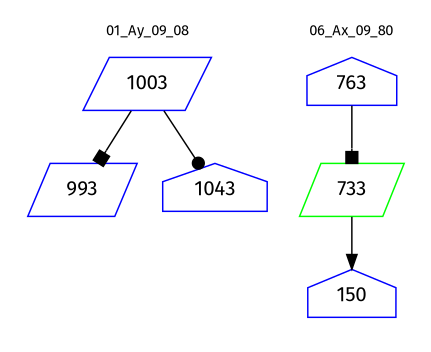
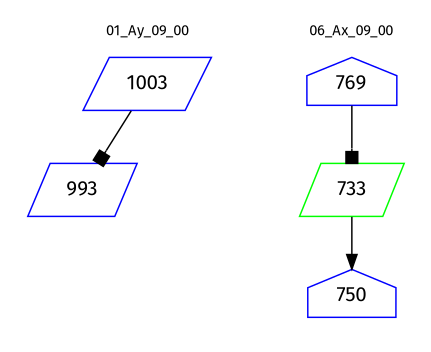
(148, 32) -> (148, 32)
(352, 32) -> (352, 32)
(352, 84) -> (352, 84)
(215, 190) -> none
(352, 296) -> (352, 296)
